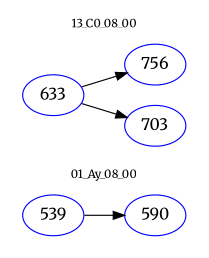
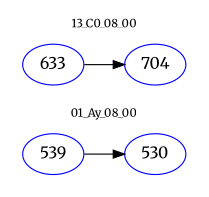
(155, 65) -> none
(155, 126) -> (155, 65)
(155, 215) -> (155, 154)
